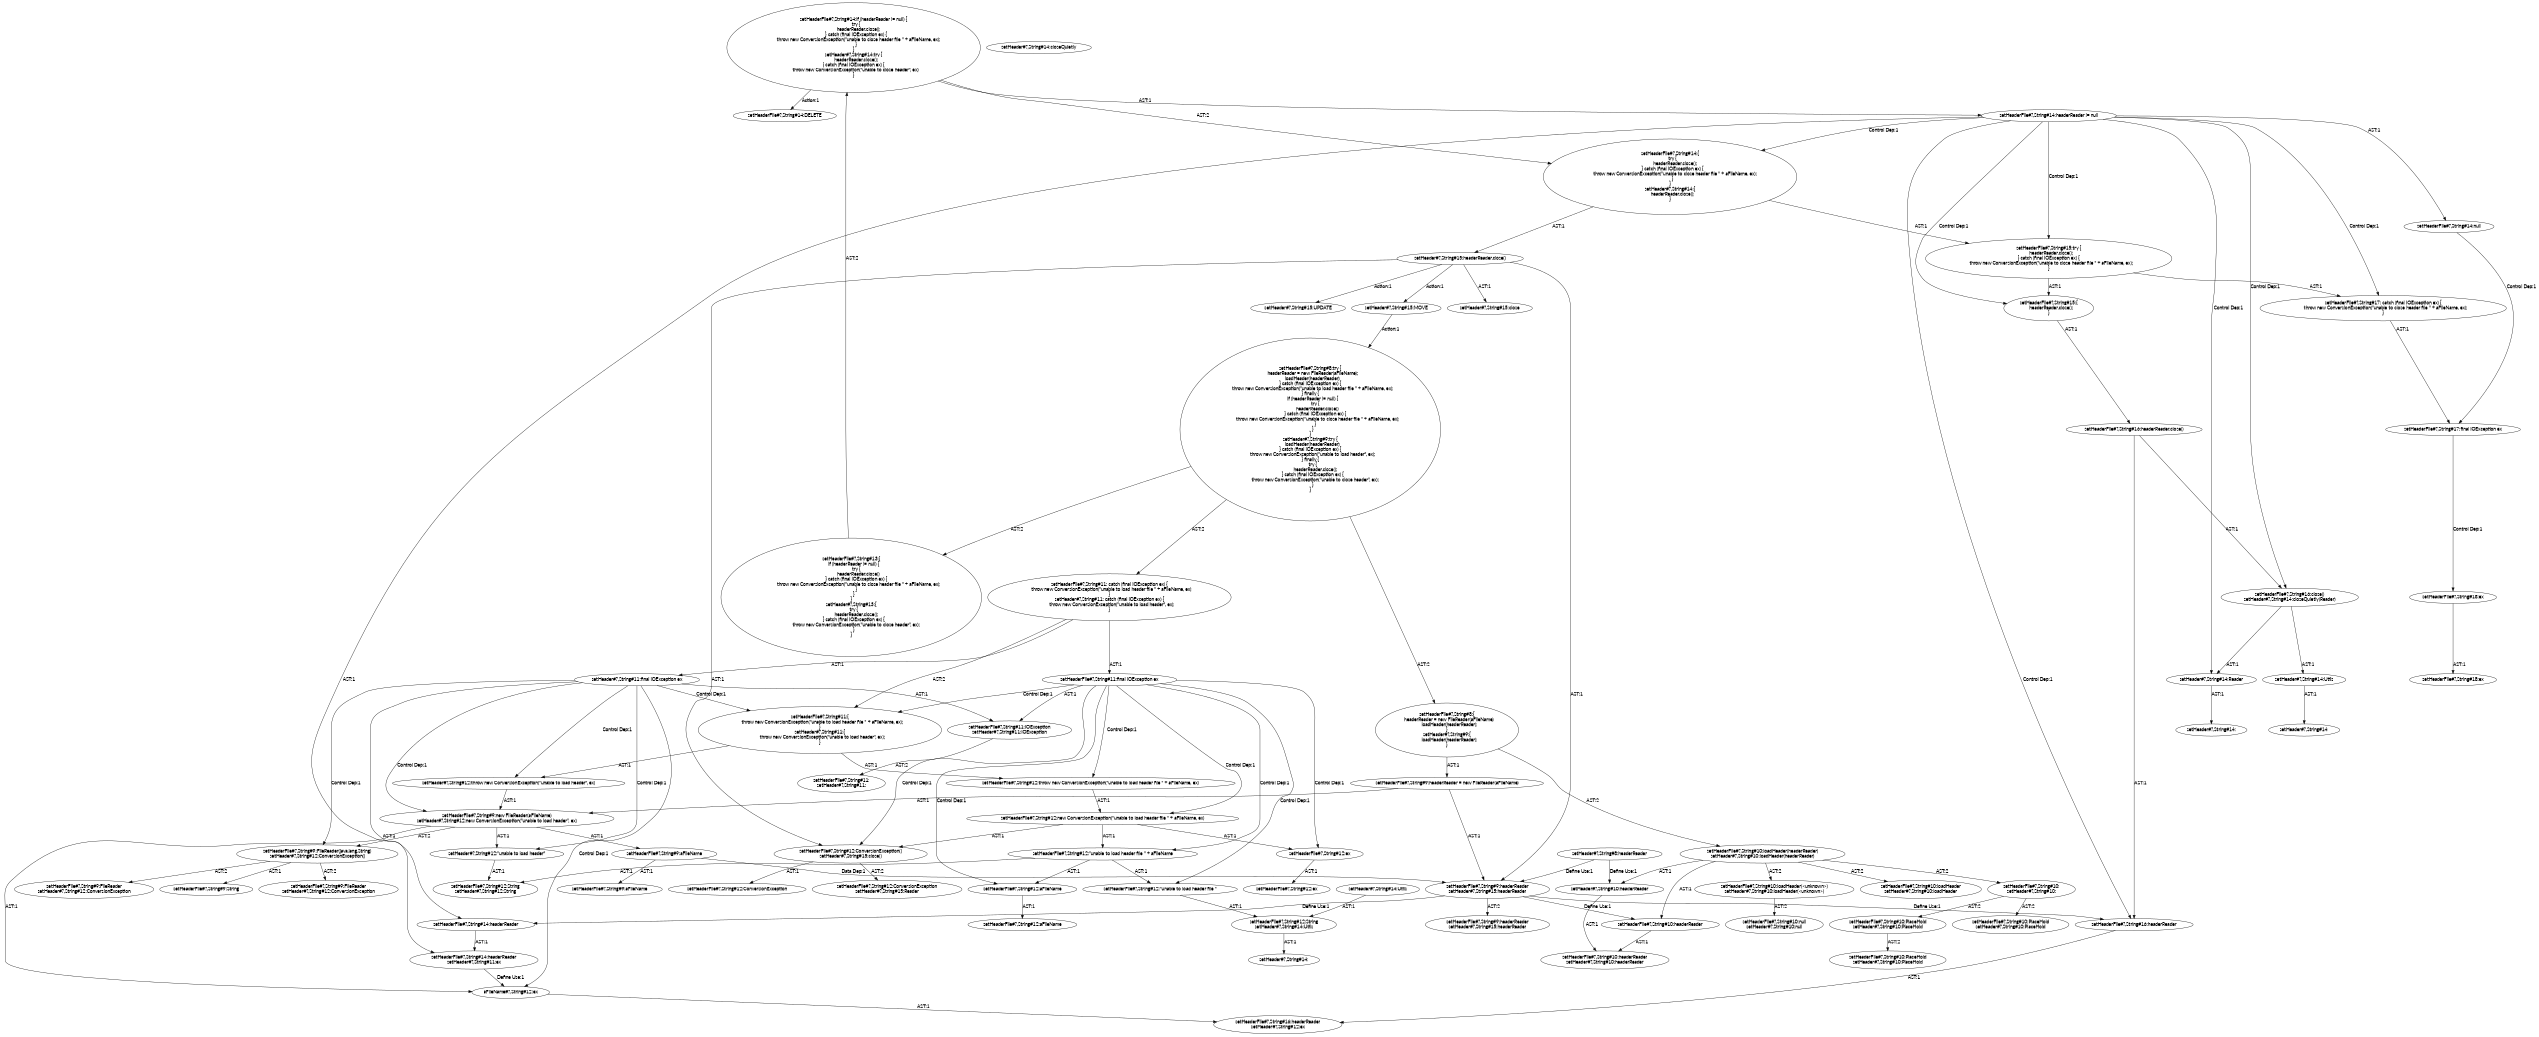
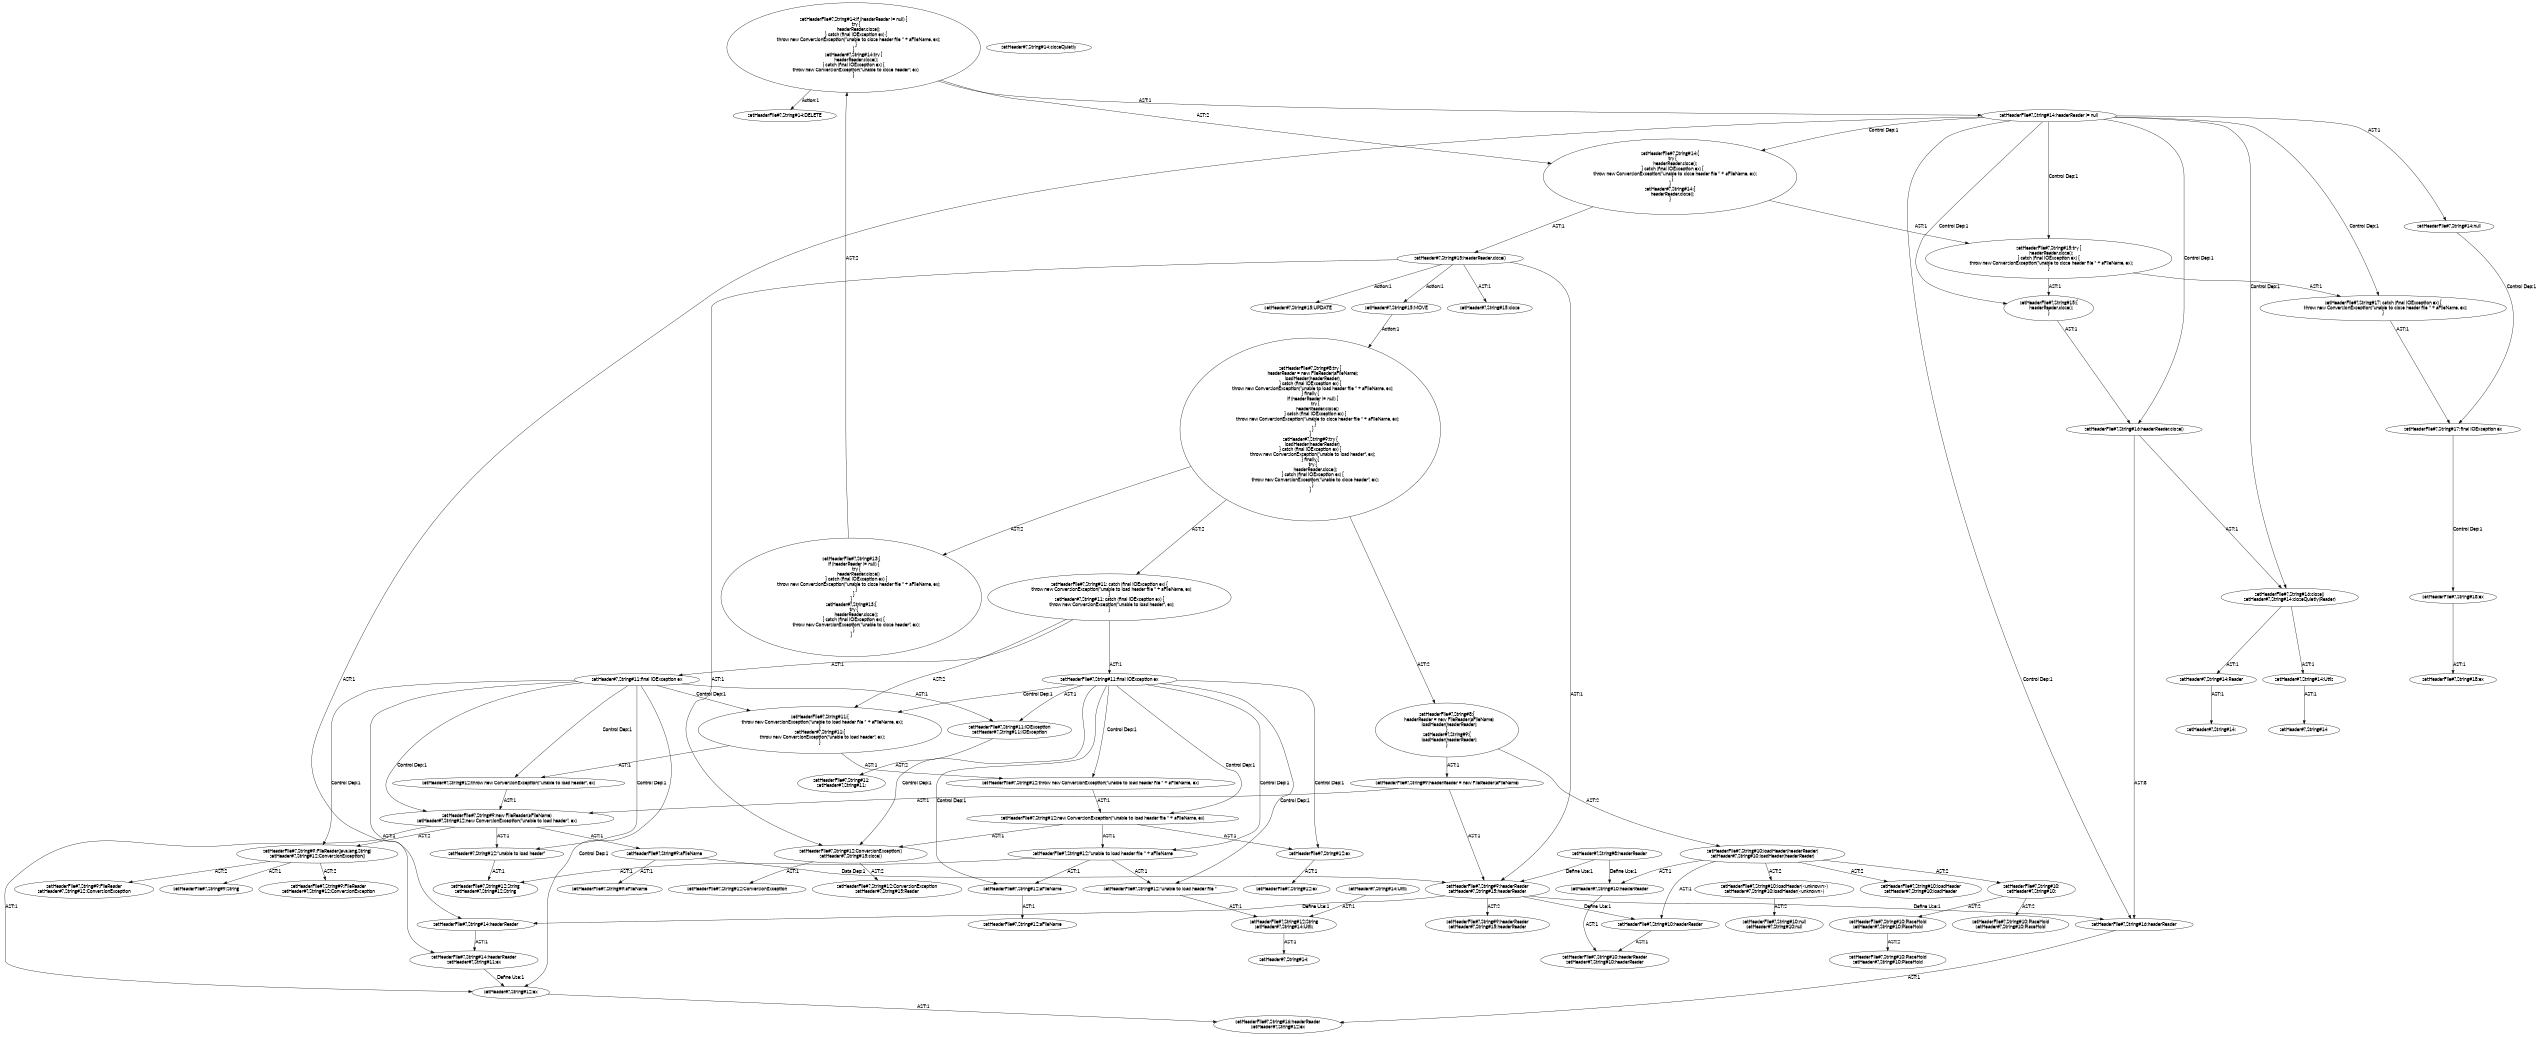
(2211, 360) -> (2184, 250)
(2140, 783) -> (2140, 783)
(511, 992) -> (511, 992)
